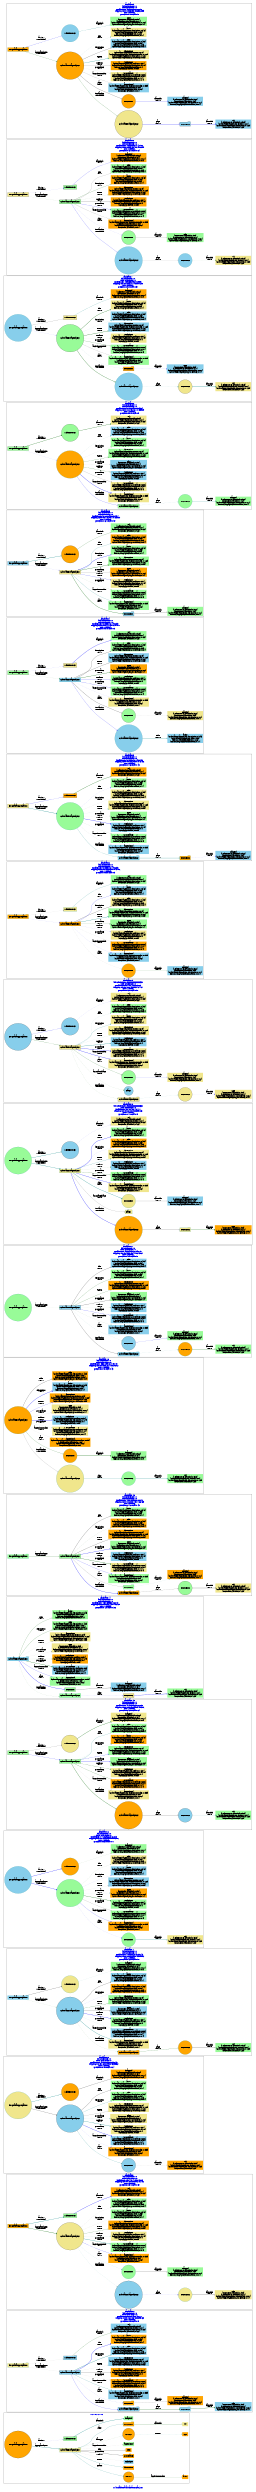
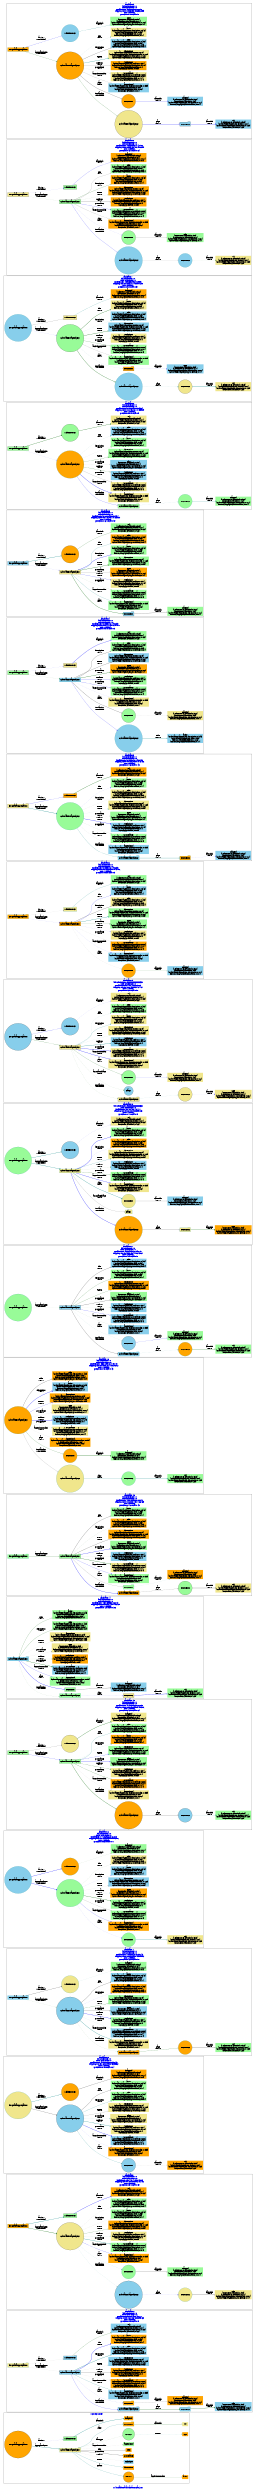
(96, 2414) -> (96, 2414)
(129, 2418) -> (129, 2418)
(129, 2434) -> (129, 2434)
